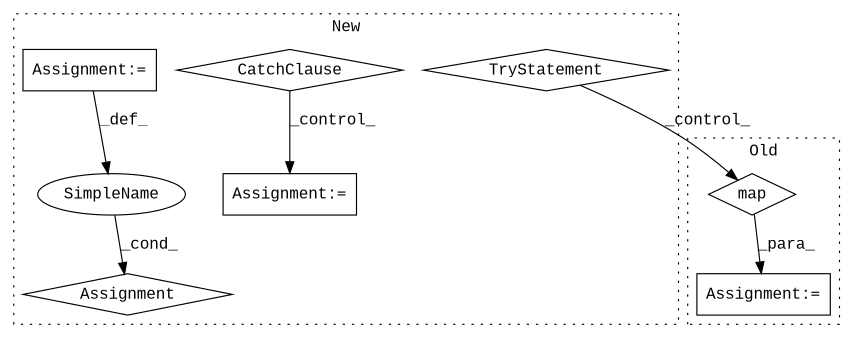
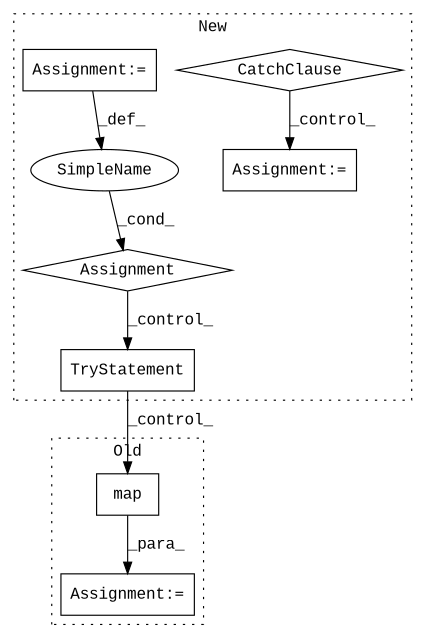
(546, 70) -> (128, 370)
(752, 194) -> (128, 494)
none -> (128, 315)
